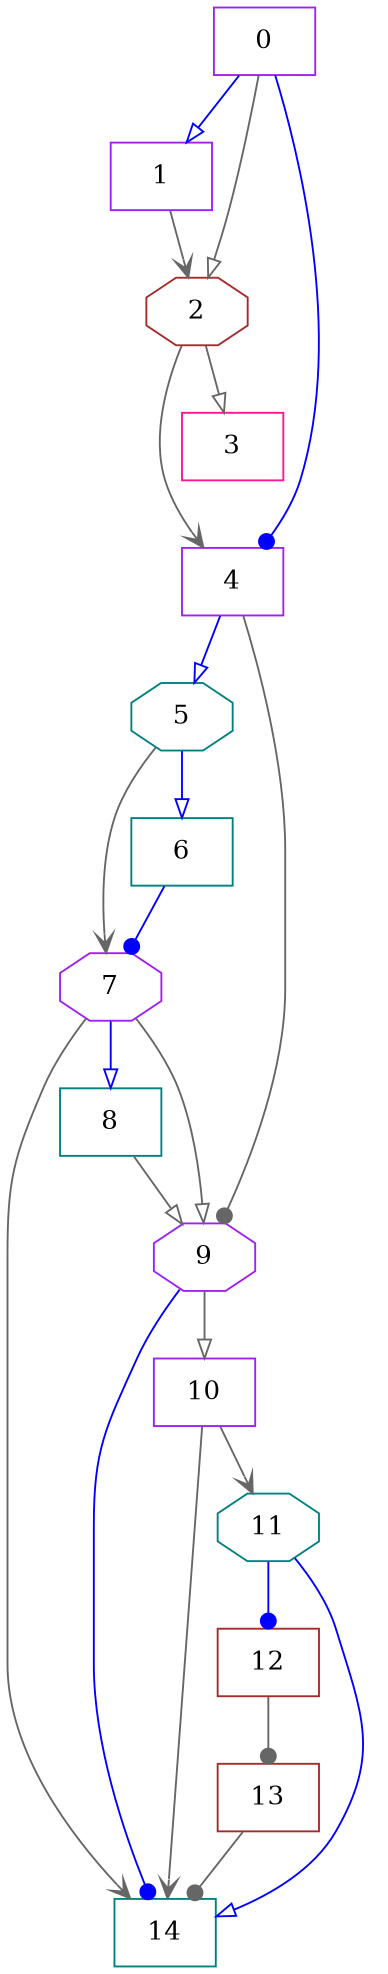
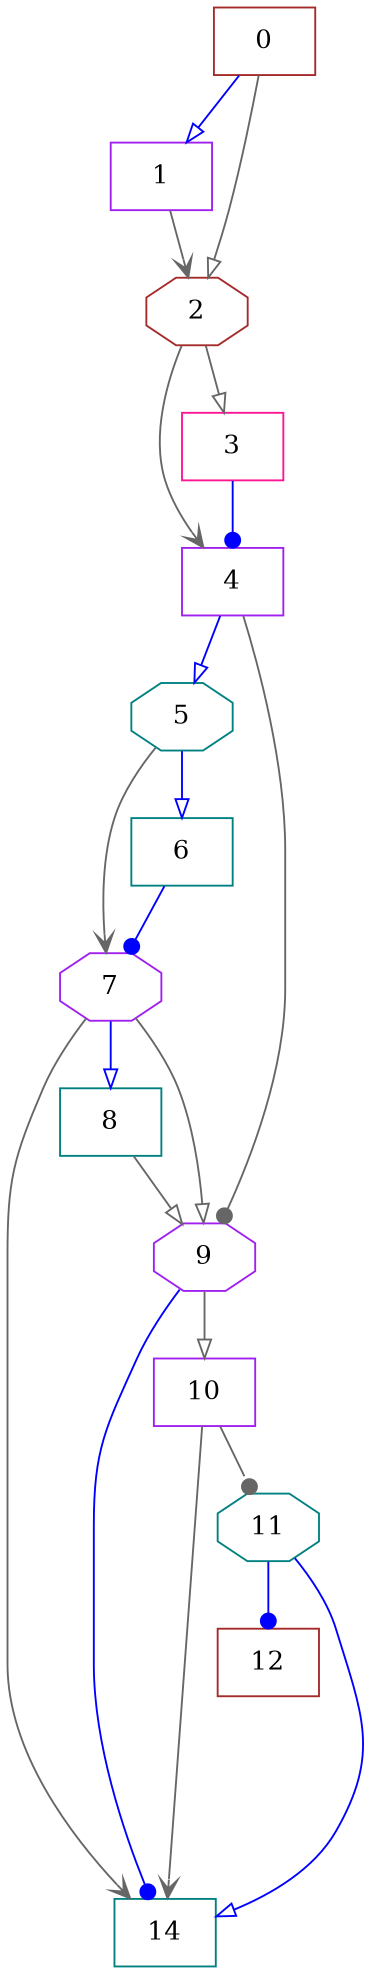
(265, 41) -> (265, 41)
(318, 308) -> (233, 507)
(232, 1451) -> (232, 1451)
(268, 1798) -> none
